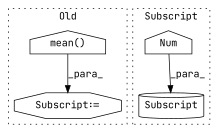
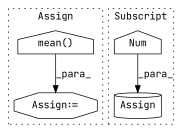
(68, 17) -> (56, 17)
(68, 106) -> (56, 106)
(171, 106) -> (138, 106)
